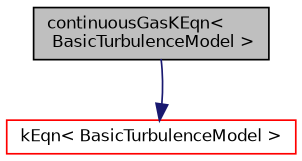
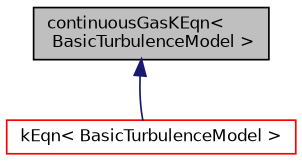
(163, 82) -> (140, 98)
